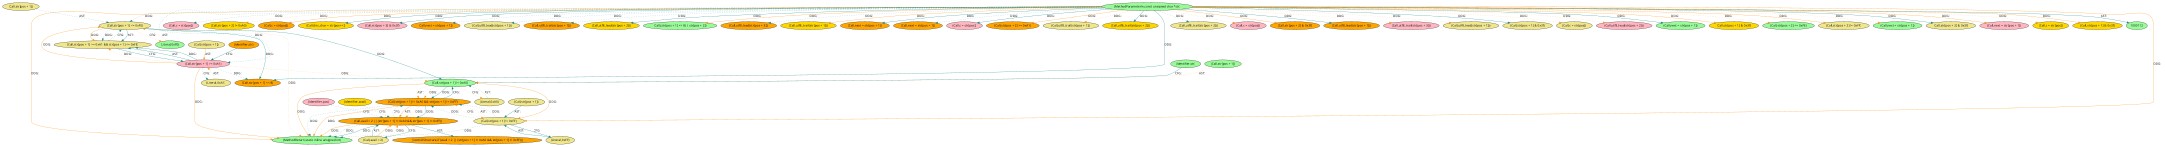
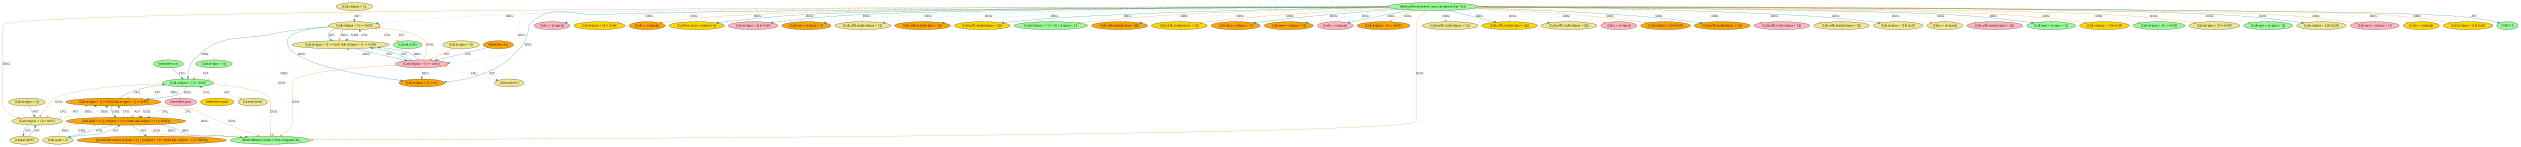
(415, 135) -> none
